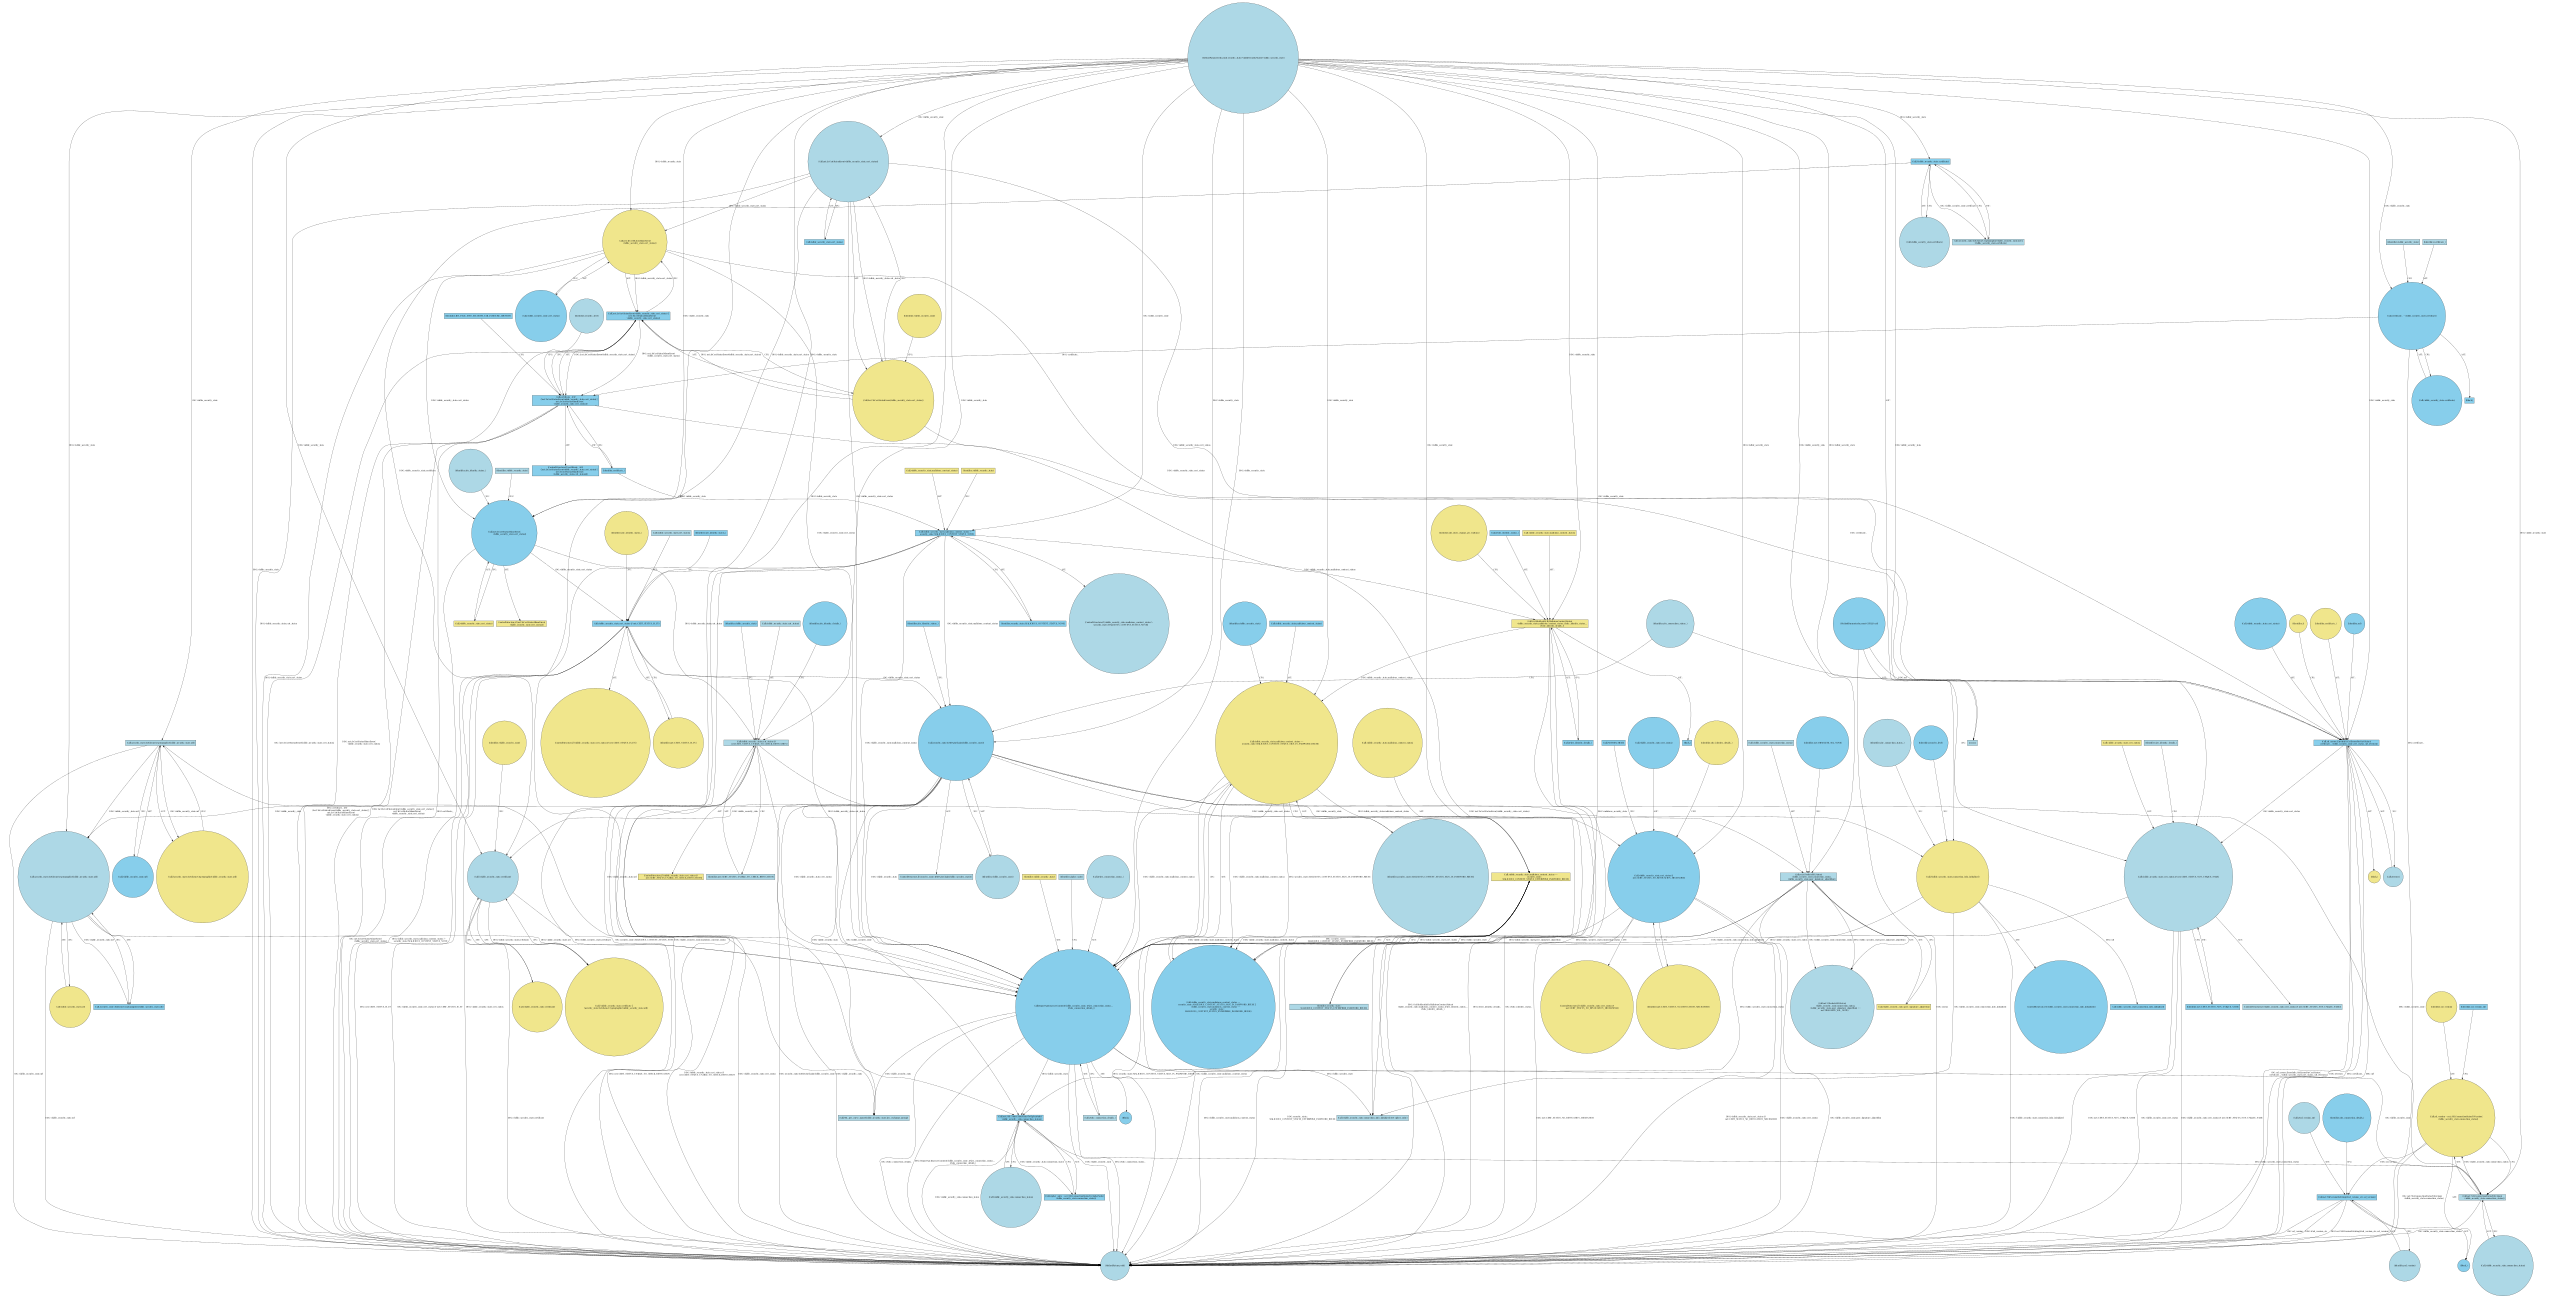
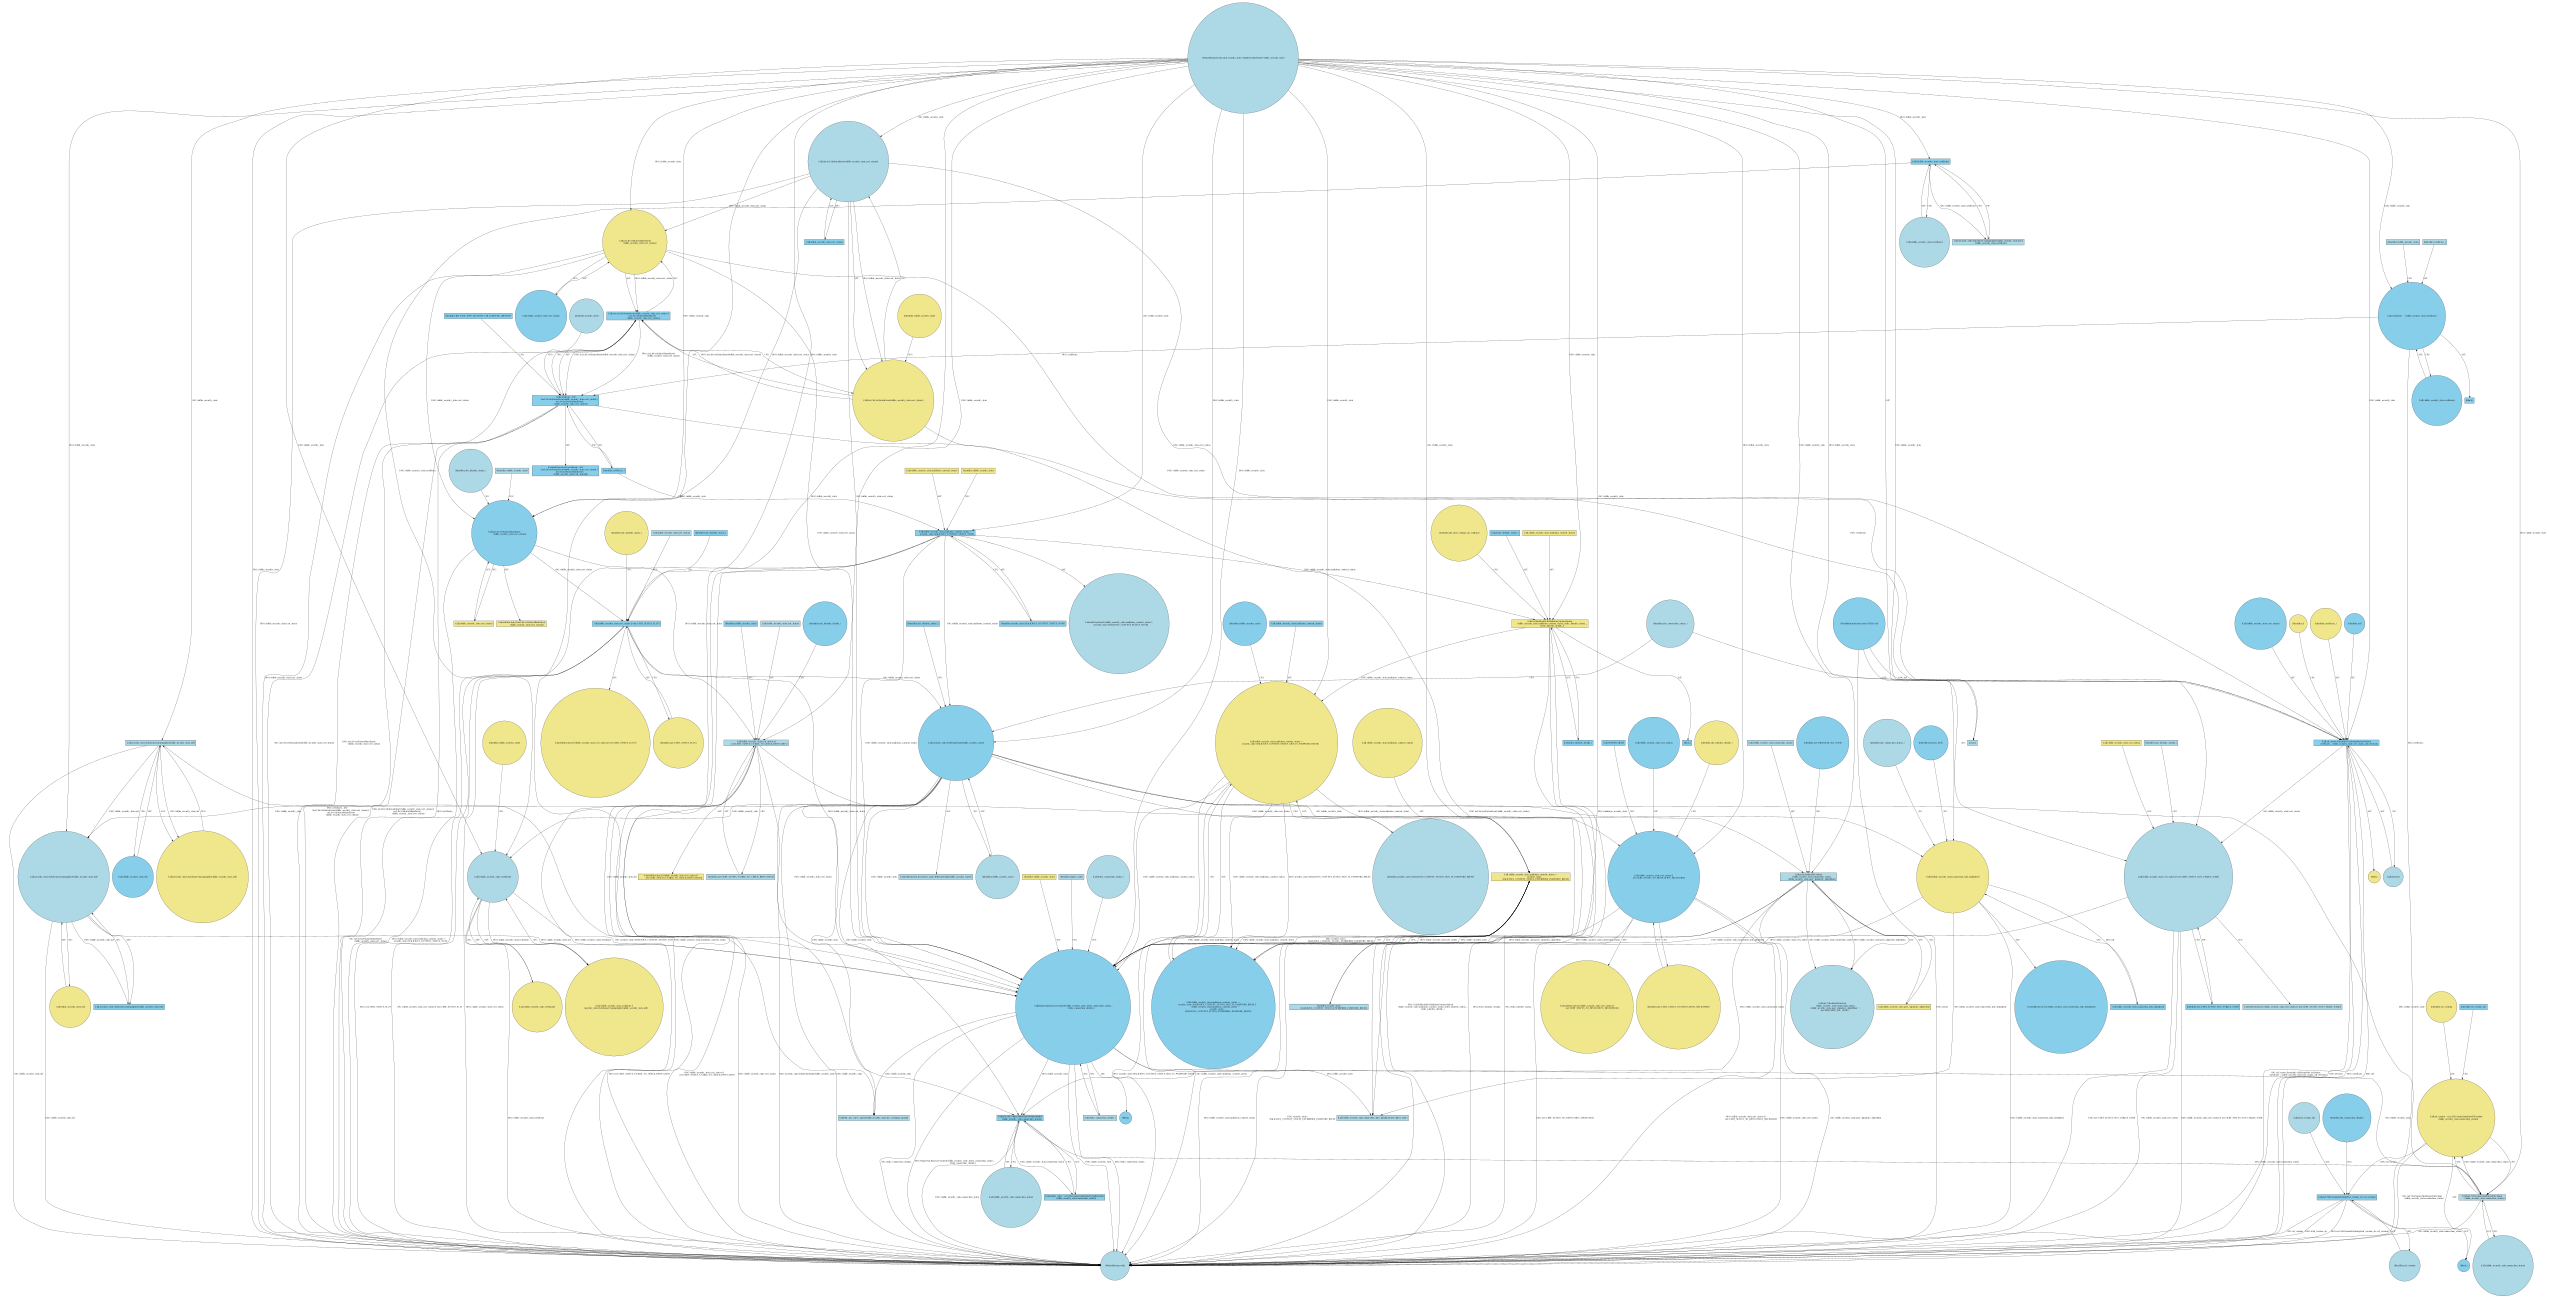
none -> (2078, 936)
